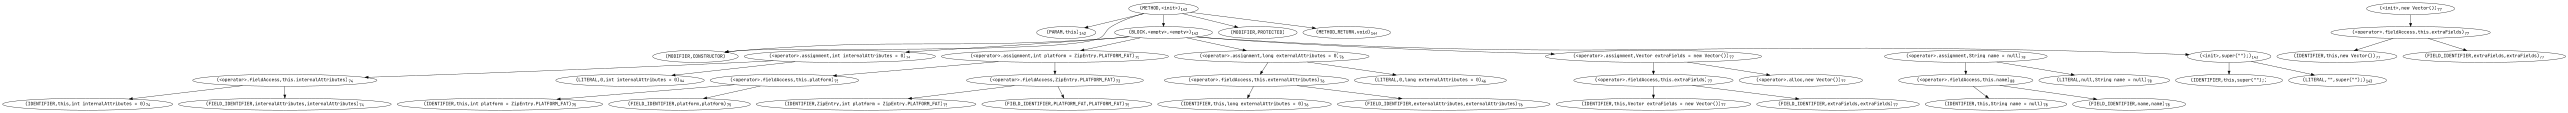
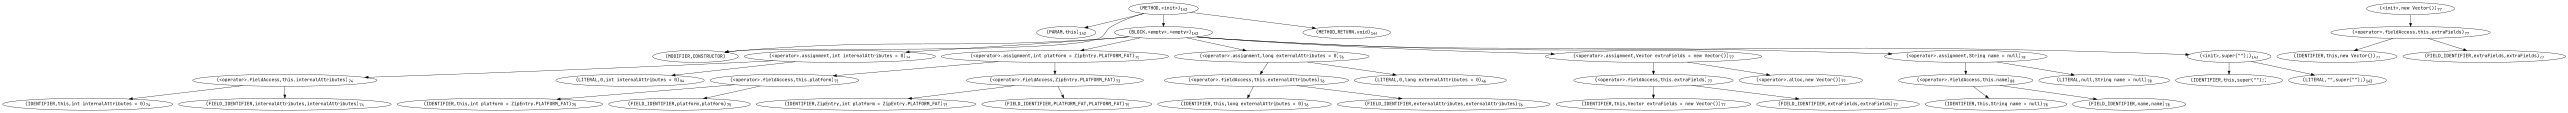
(1258, 33) -> none
none -> (1543, 48)
